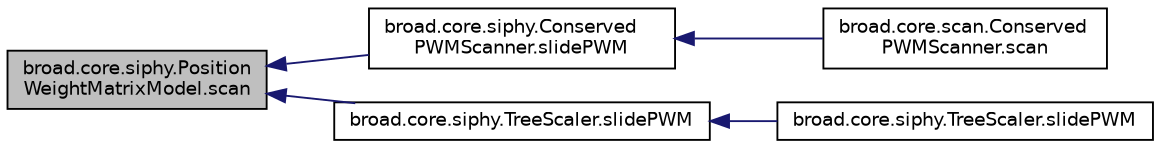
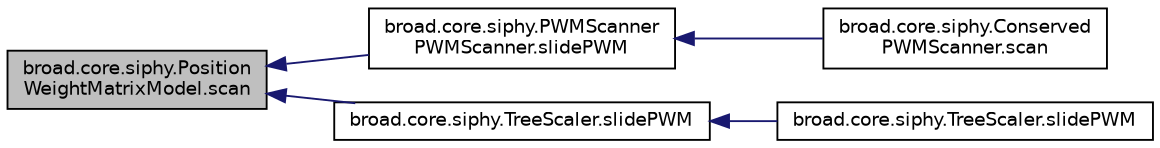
(522, 38) -> (522, 38)
(965, 38) -> (965, 38)
